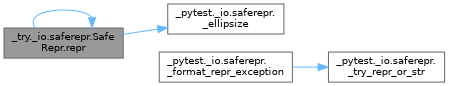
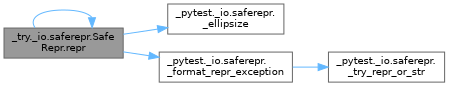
none -> (136, 54)
